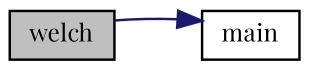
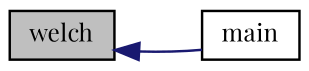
(146, 19) -> (171, 52)
